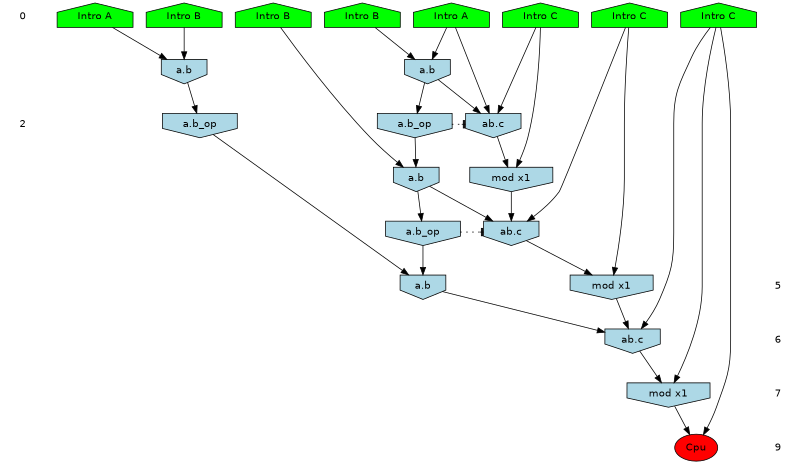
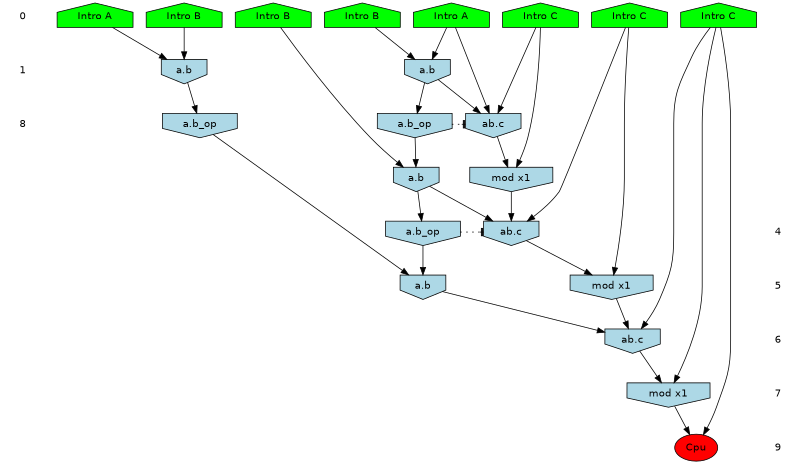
none -> (23, 70)
(23, 124) -> (23, 124)
none -> (779, 232)
